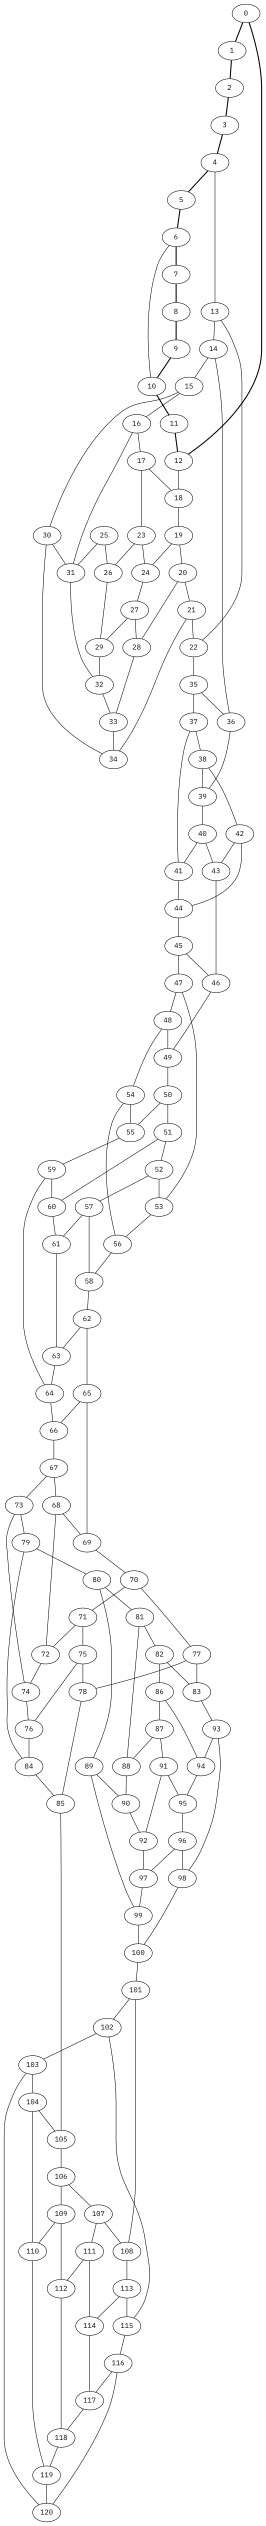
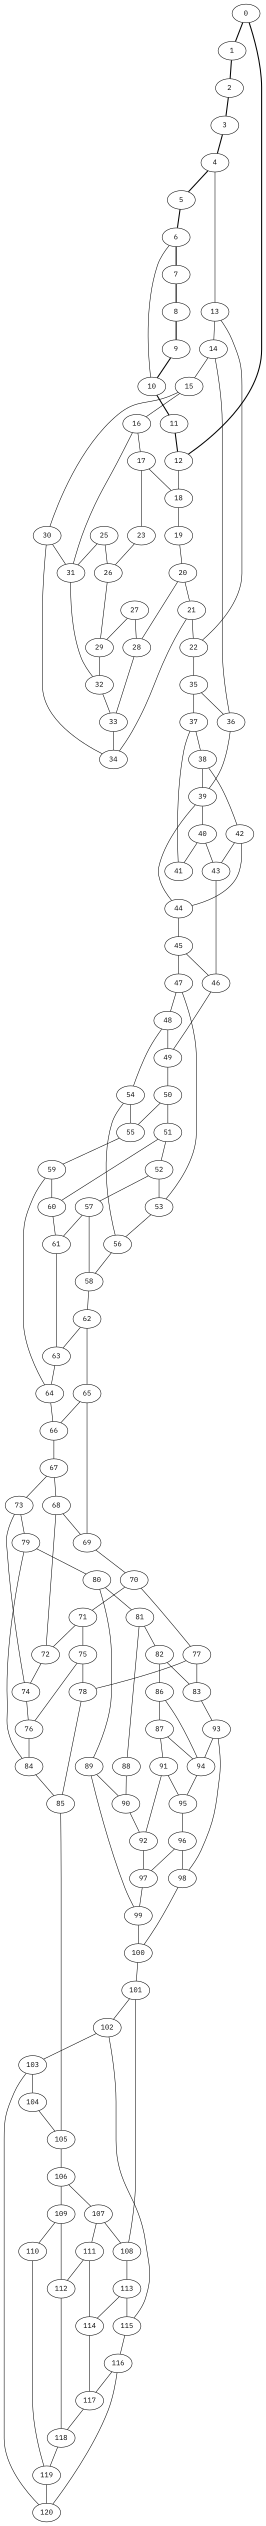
(146, 573) -> none
(179, 890) -> (165, 850)
(143, 1748) -> (180, 1748)
(33, 2177) -> none
